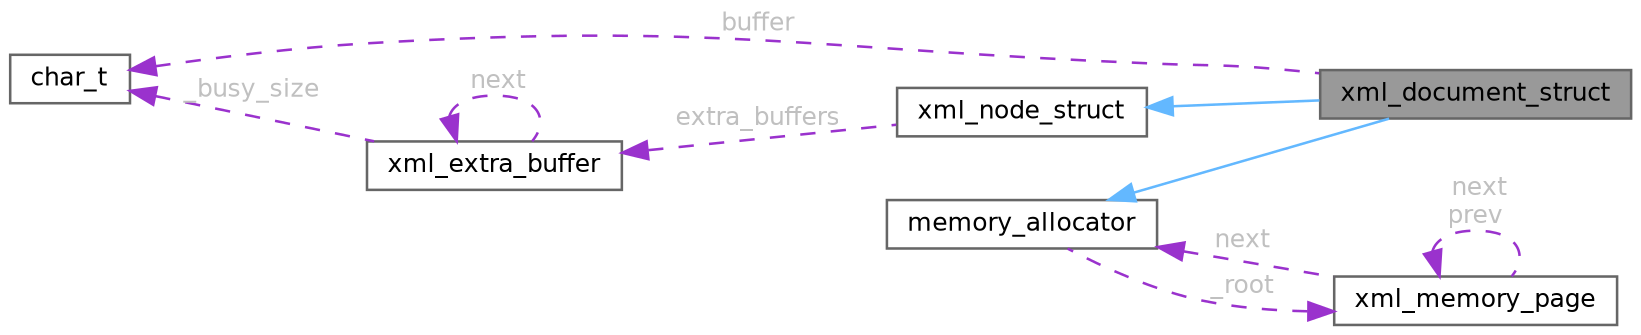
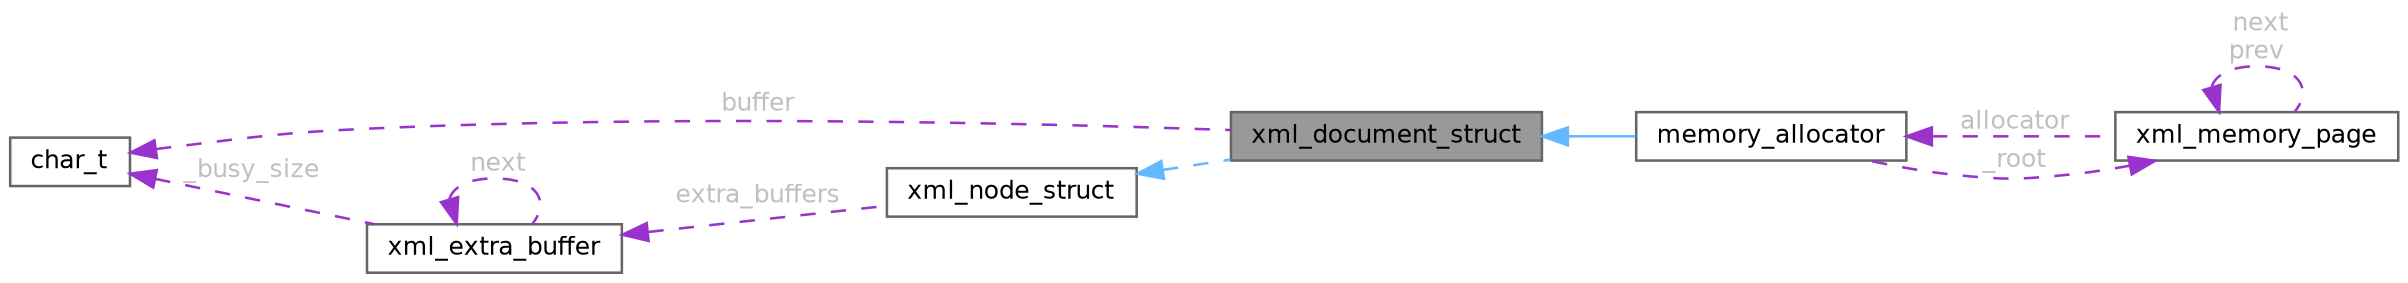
(1246, 103) -> (1197, 165)
(1261, 156) -> (1602, 136)
(1239, 241) -> (2011, 122)
